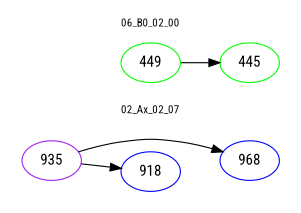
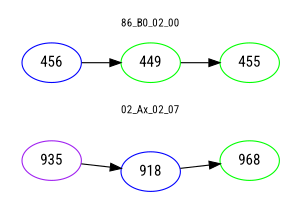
(151, 24) -> (151, 24)
none -> (52, 63)
(250, 63) -> (250, 63)
(145, 139) -> (195, 167)
(250, 161) -> (250, 161)
